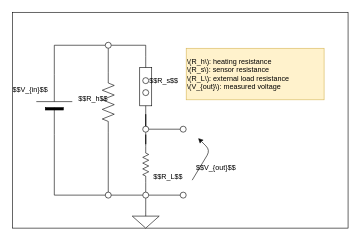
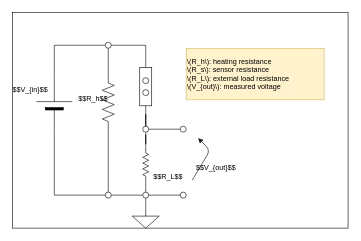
(164, 81) -> none
